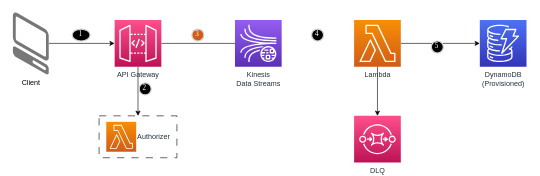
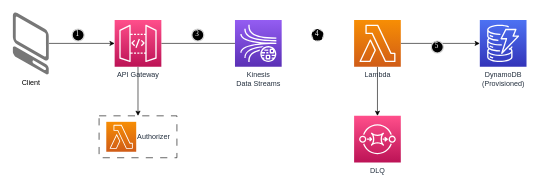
(81, 35) -> (78, 35)
(198, 35) -> (198, 35)
(318, 35) -> (318, 35)
(145, 89) -> none
